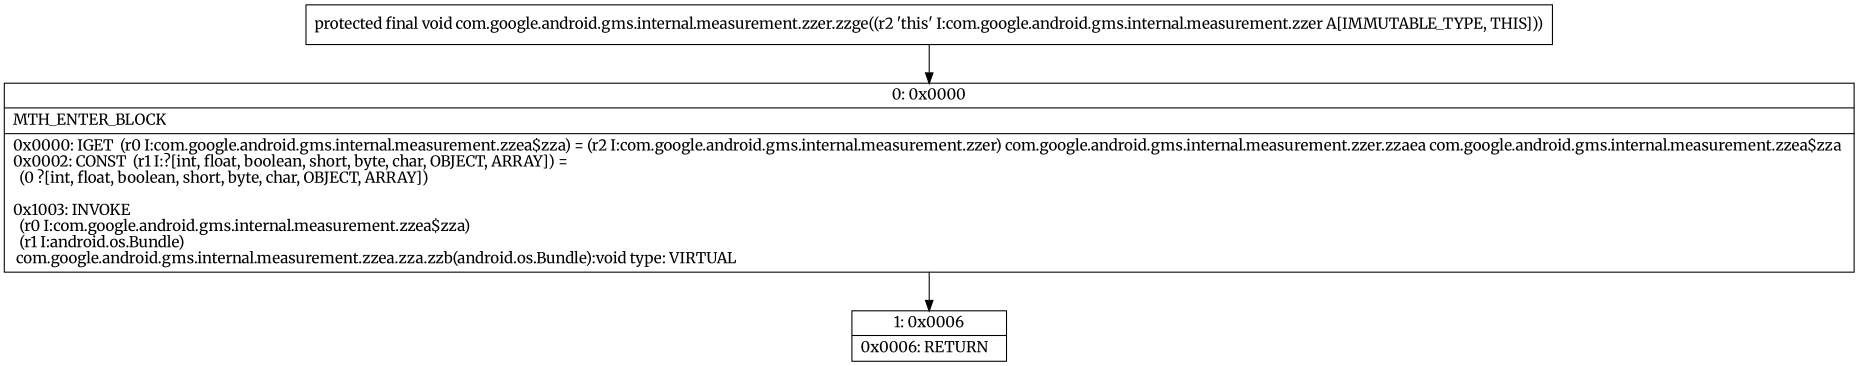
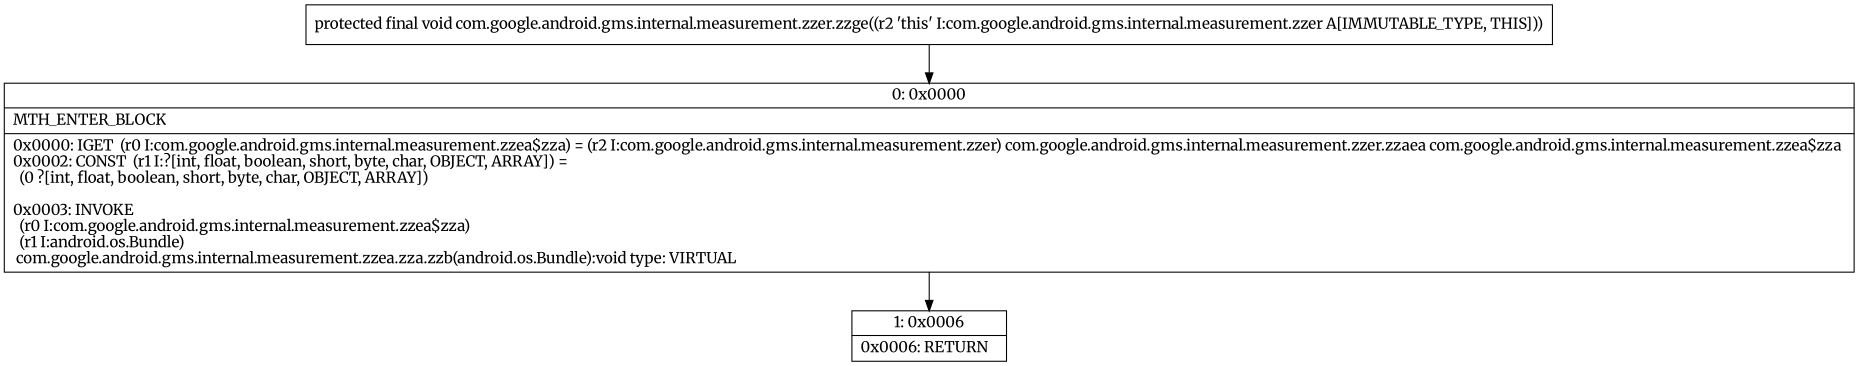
(75, 210) -> (77, 210)
